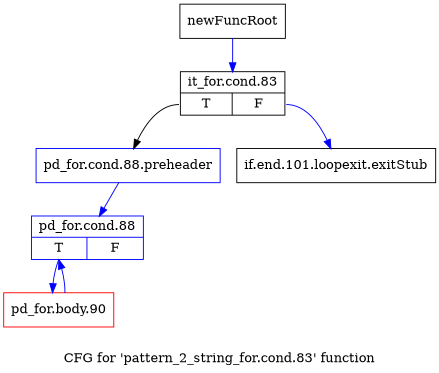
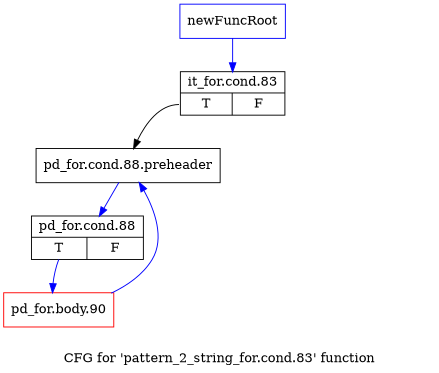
(233, 21) -> (233, 21)
(128, 166) -> (128, 166)
(336, 166) -> none
(87, 238) -> (87, 238)
(64, 281) -> (156, 251)
